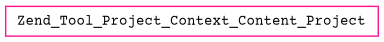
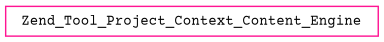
(192, 21) -> (192, 21)
